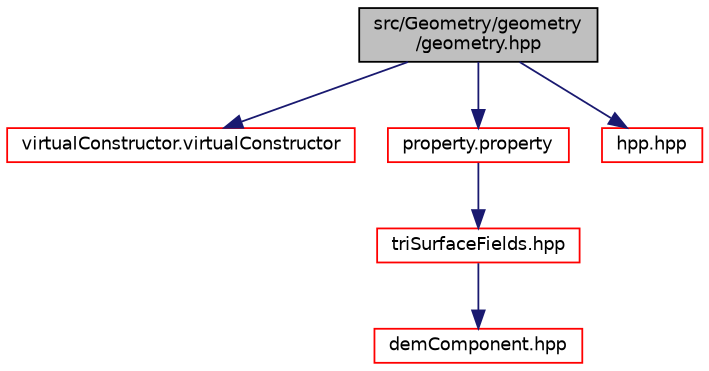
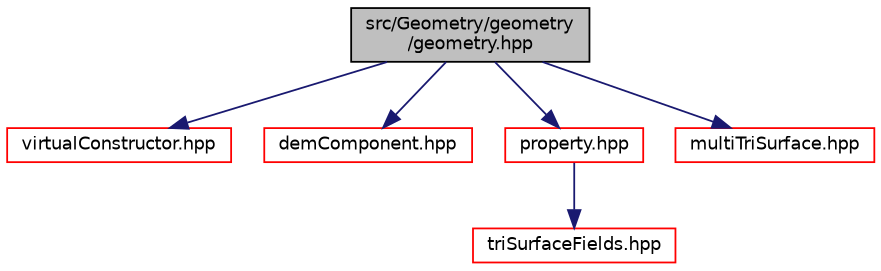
(181, 145) -> (119, 145)
(478, 145) -> (574, 145)
(652, 145) -> (775, 145)
(478, 287) -> (421, 88)
